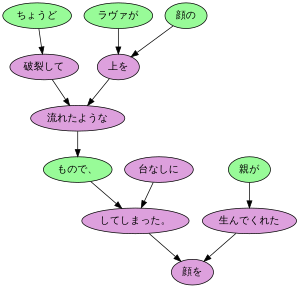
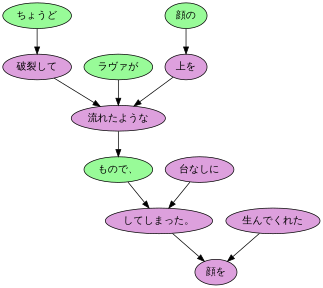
(118, 38) -> (118, 89)
(249, 170) -> none
